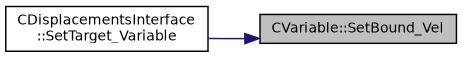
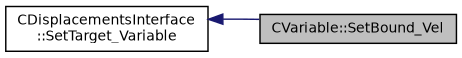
(227, 39) -> (241, 19)
